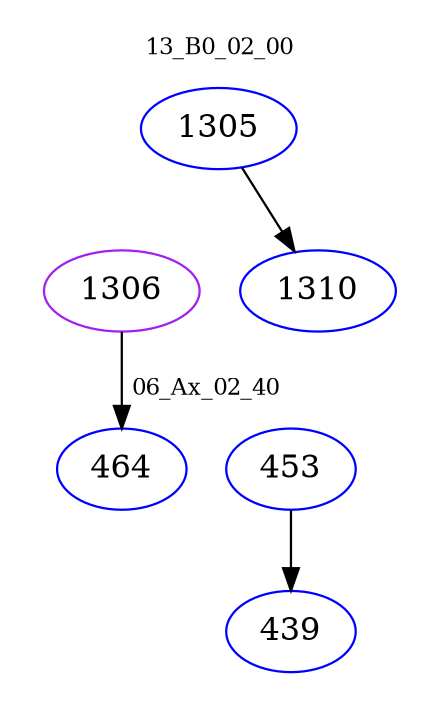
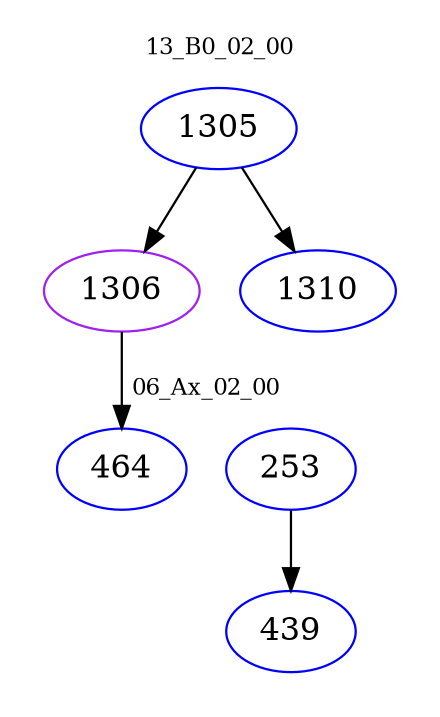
none -> (177, 200)
(206, 389) -> (206, 389)
(291, 469) -> (291, 469)
